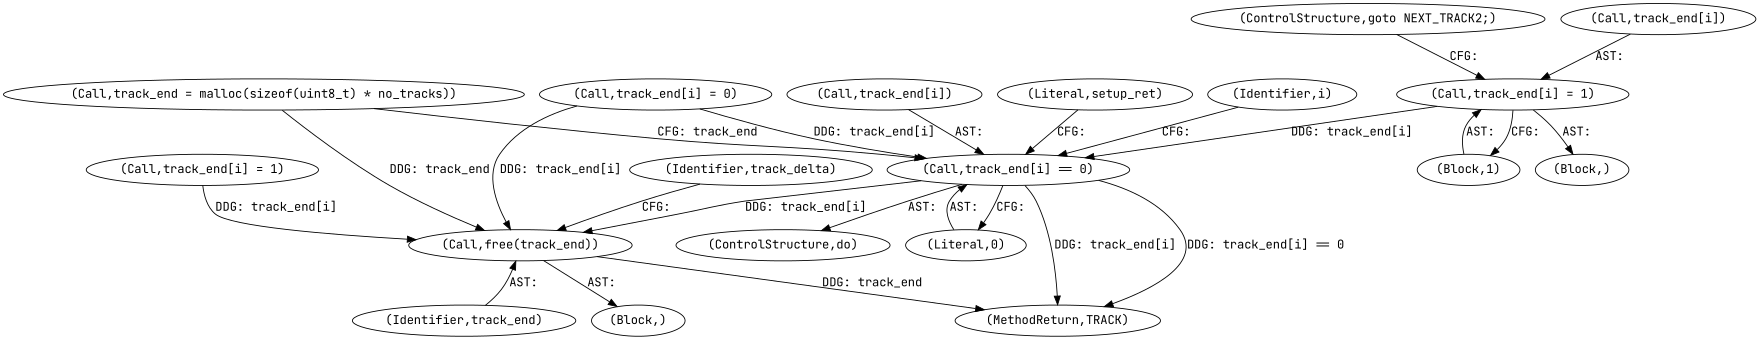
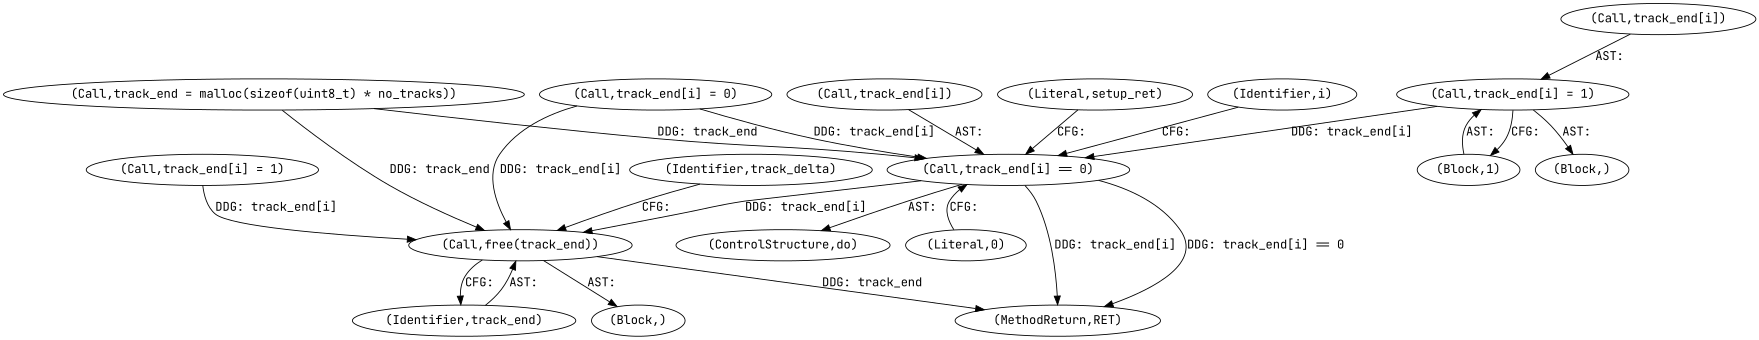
(1368, 19) -> none
(708, 132) -> (708, 132)
(994, 205) -> none
(968, 208) -> (968, 208)
none -> (466, 275)
(1058, 321) -> (1058, 321)
